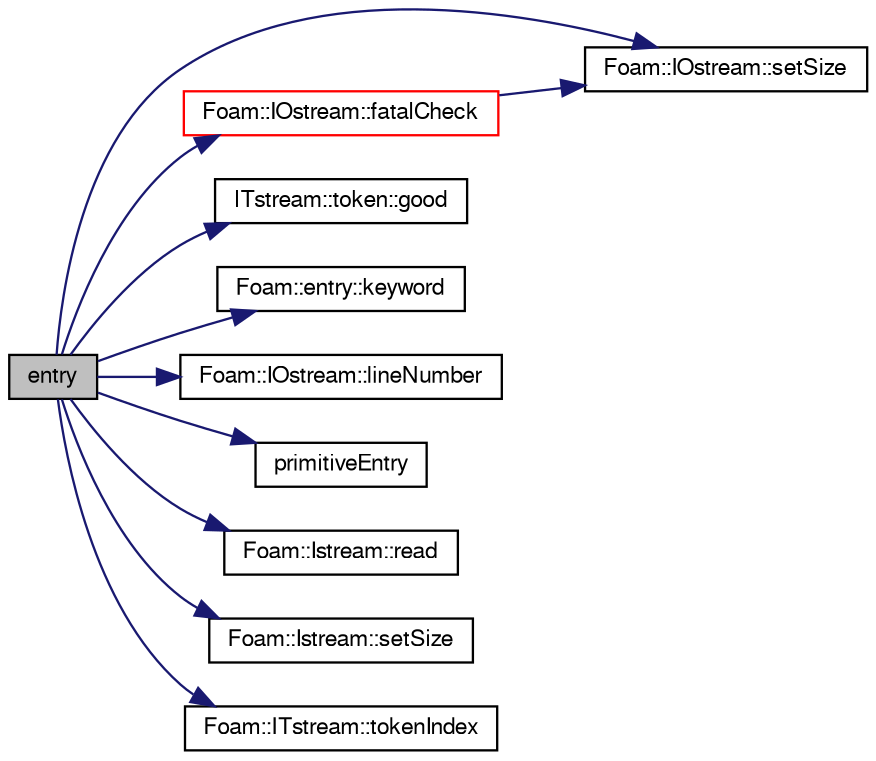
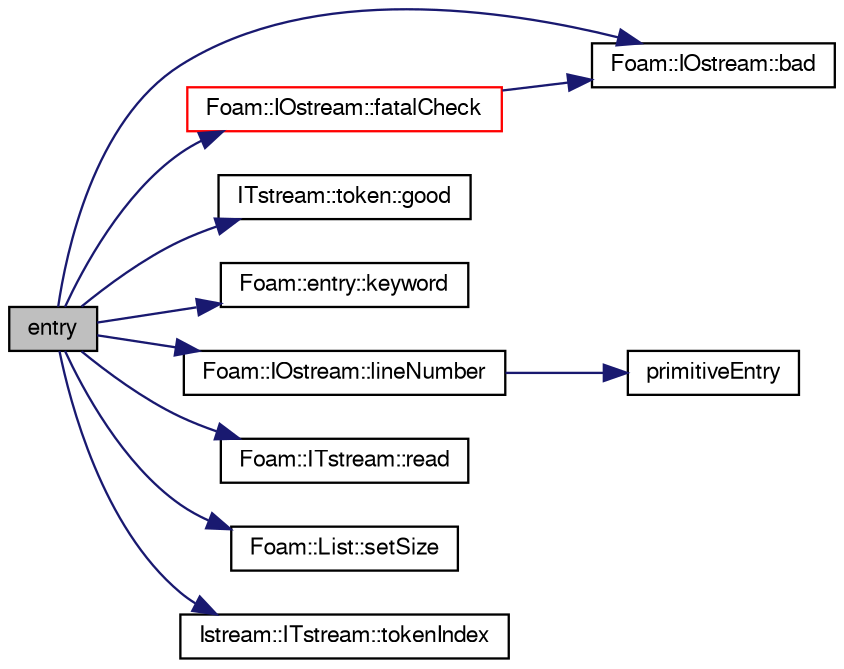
(726, 69) -> (713, 65)
(165, 416) -> (554, 373)
(341, 553) -> (345, 461)
(341, 641) -> (345, 549)
(341, 728) -> (345, 637)
